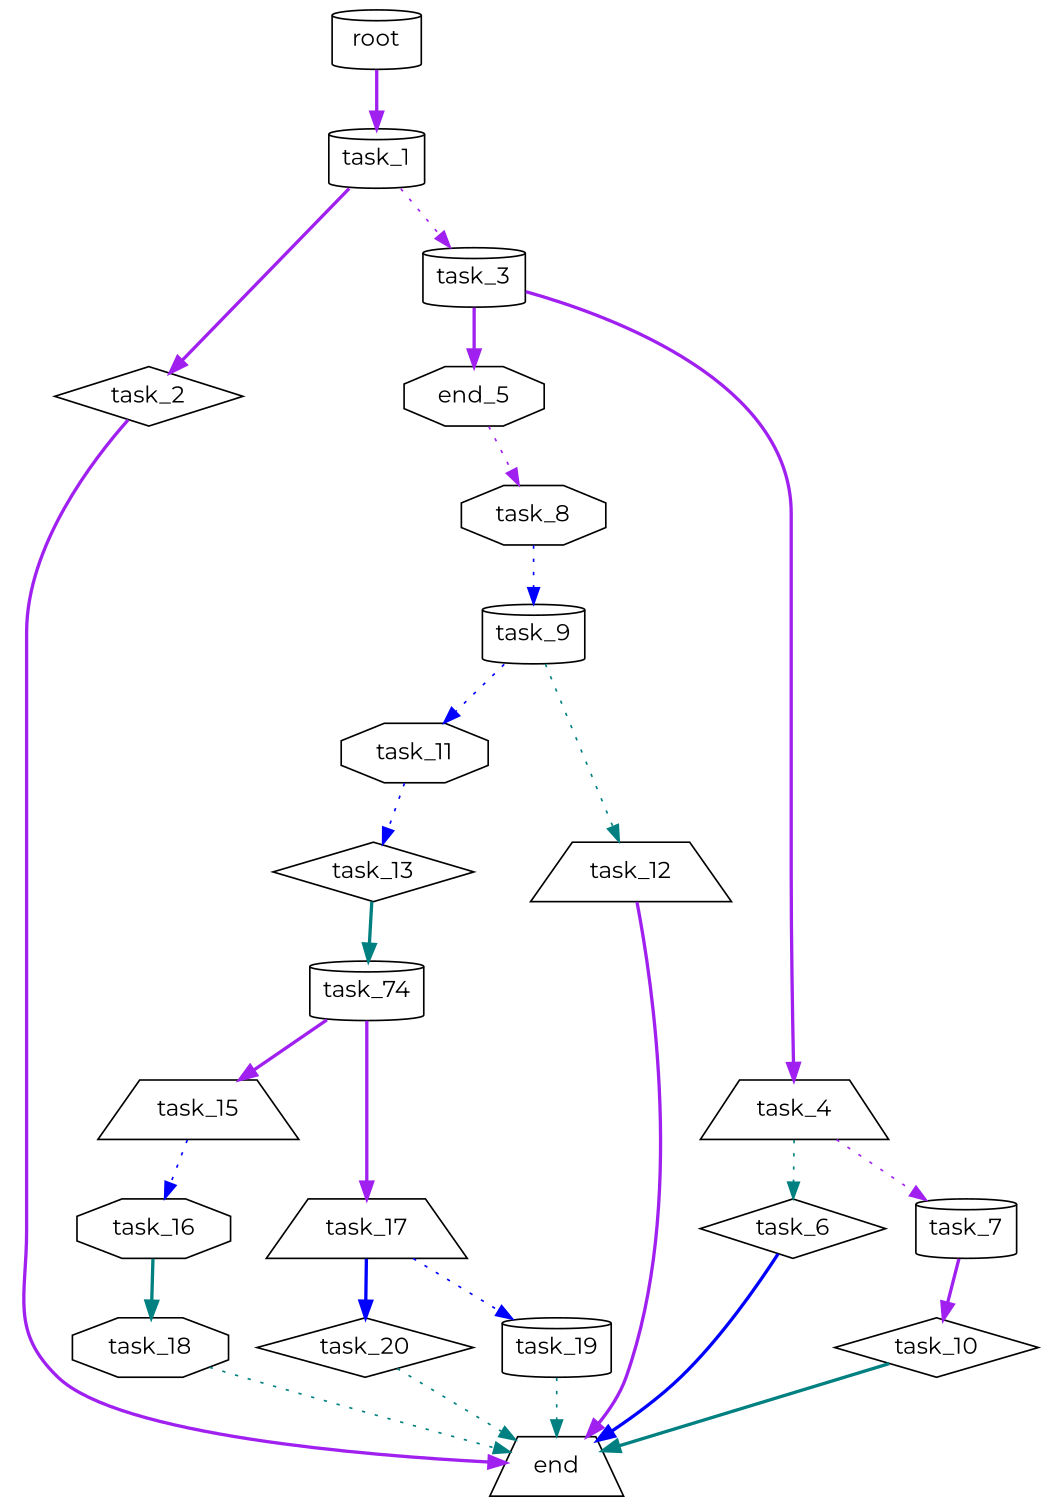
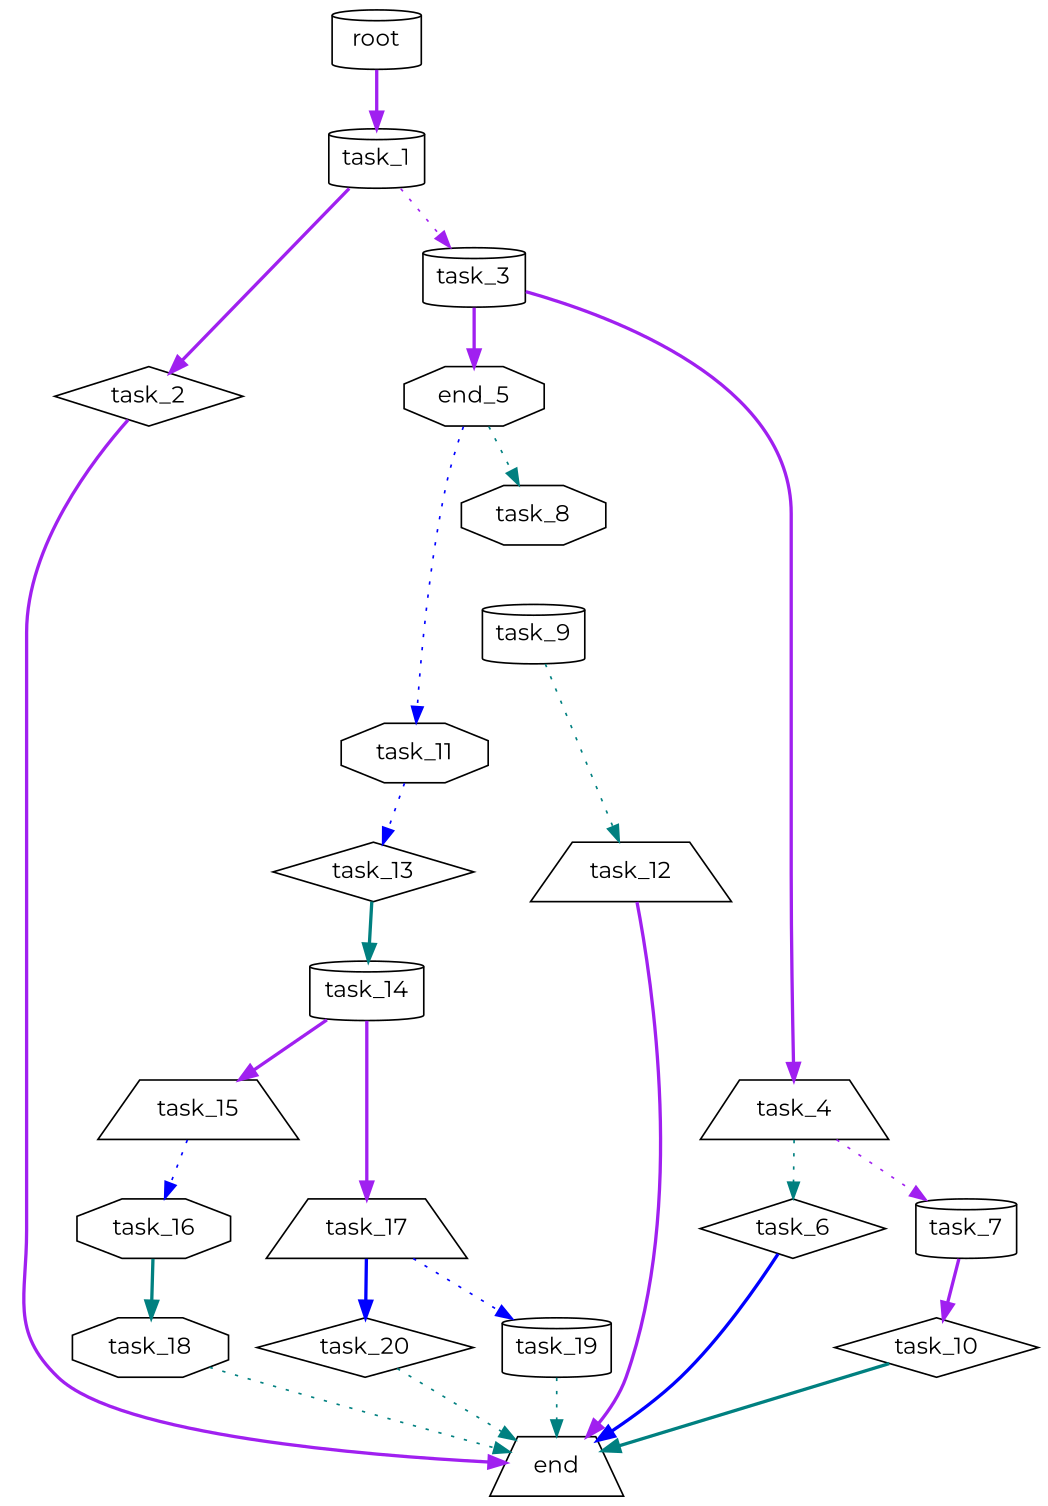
(500, 448) -> (500, 448)
(534, 567) -> none
(480, 688) -> (432, 565)
(367, 991) -> (367, 991)
